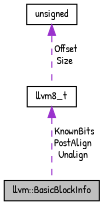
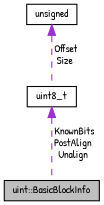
(52, 97) -> (52, 97)
(52, 191) -> (52, 191)
